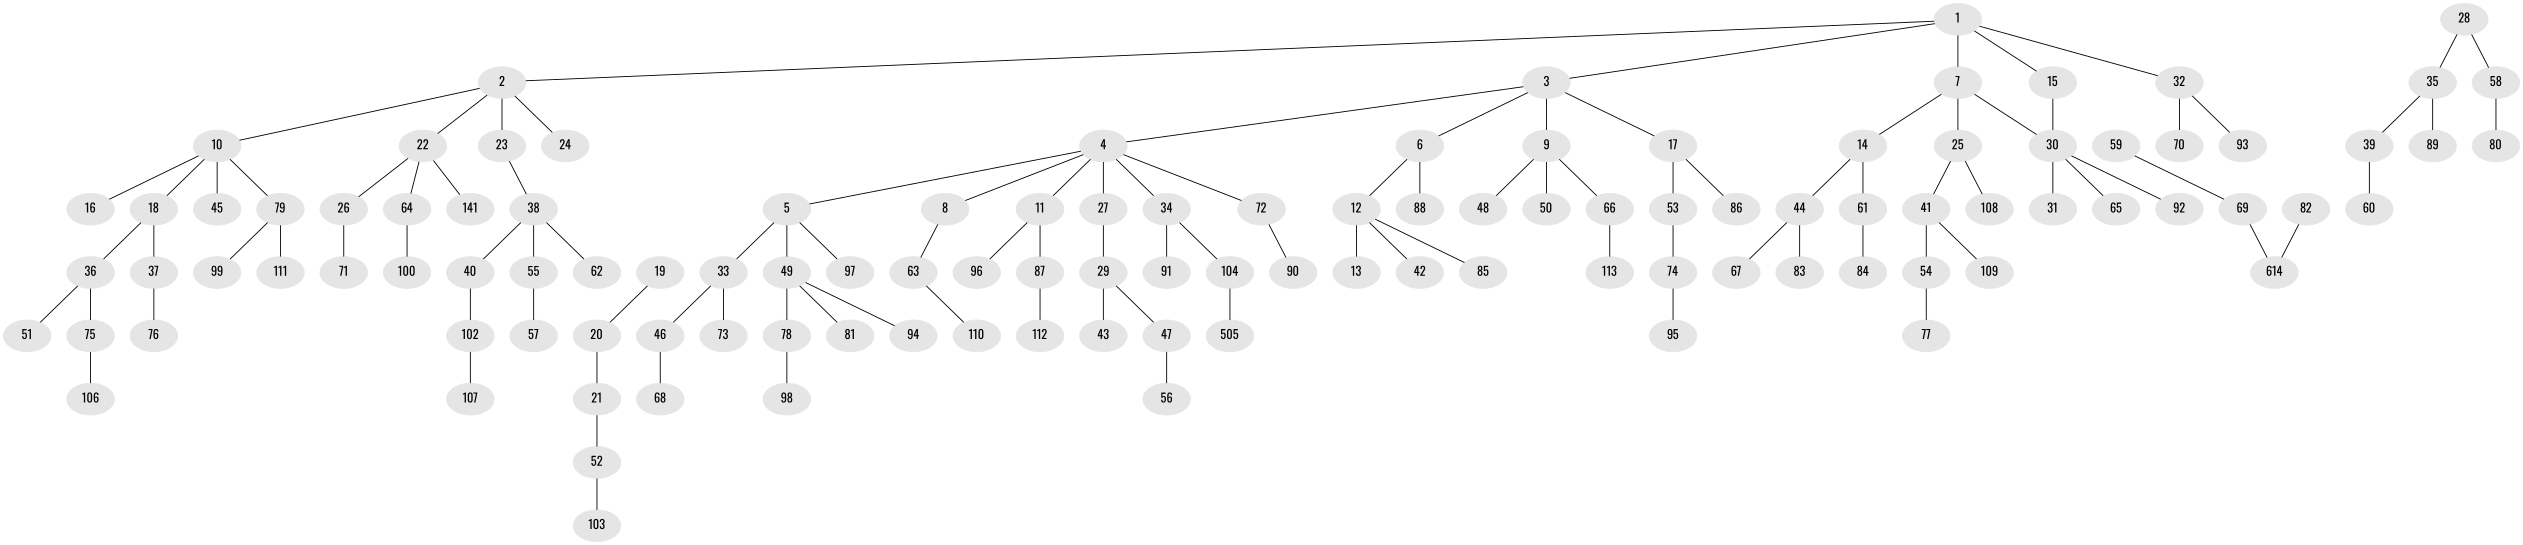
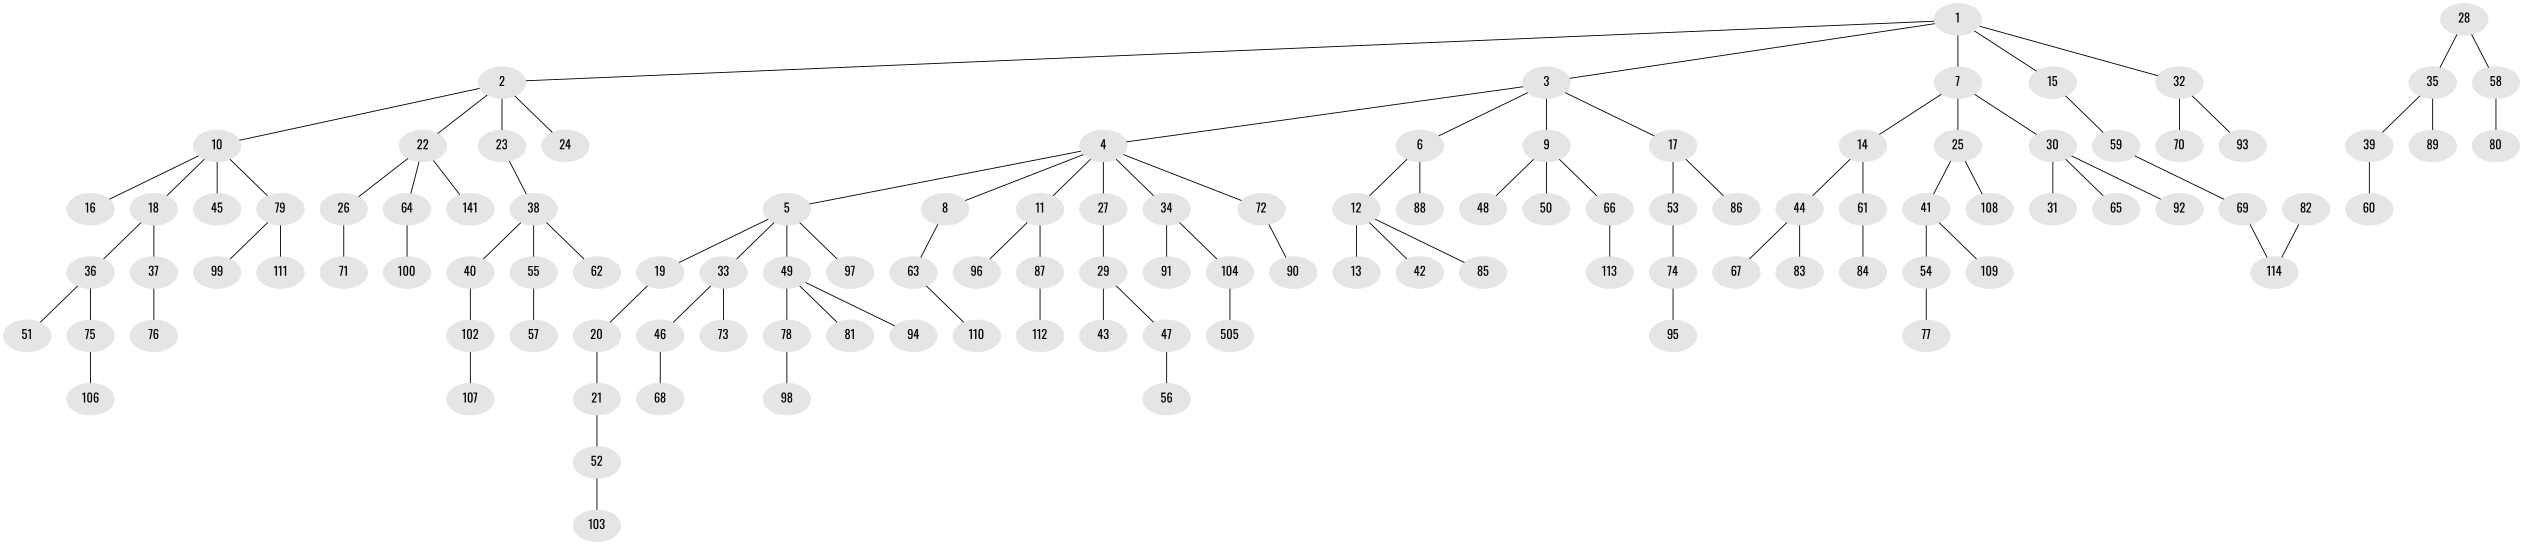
(2053, 114) -> (2084, 114)
none -> (724, 241)
(2274, 273) -> (2274, 273)
